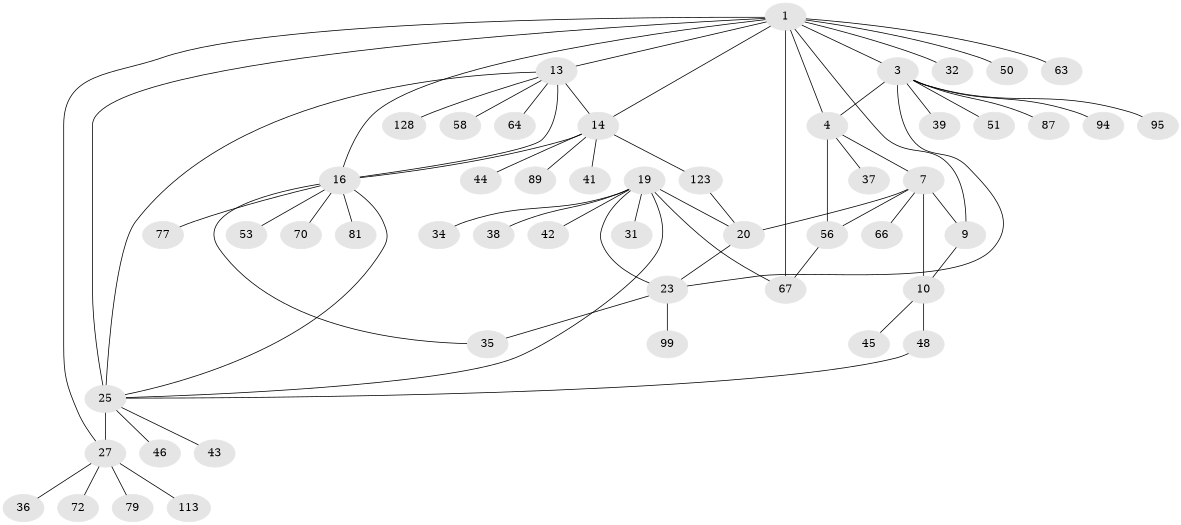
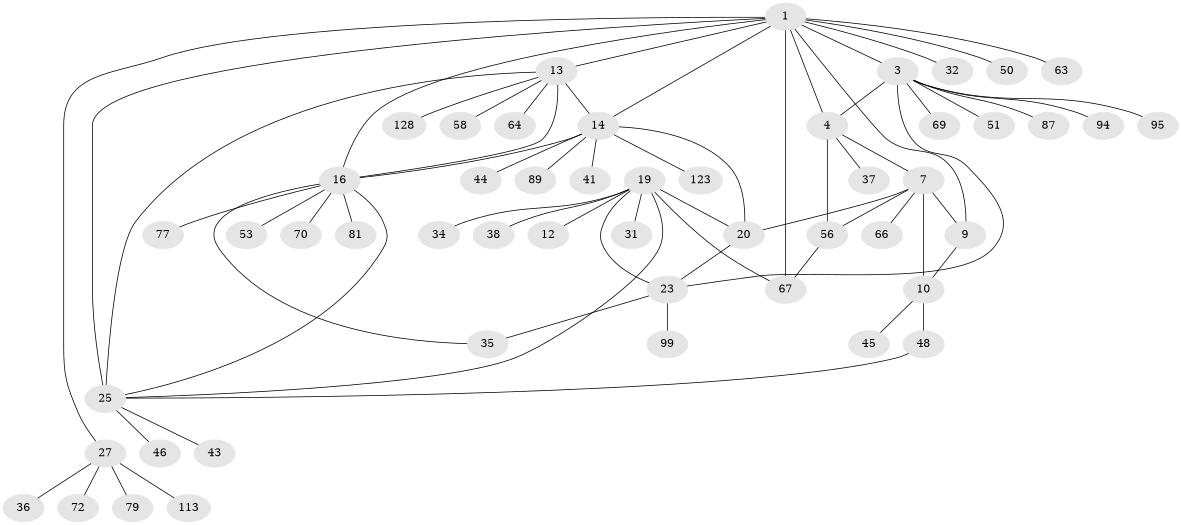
(940, 126) -> (940, 126)
(722, 208) -> (705, 148)
(548, 235) -> (548, 235)
(105, 426) -> none
